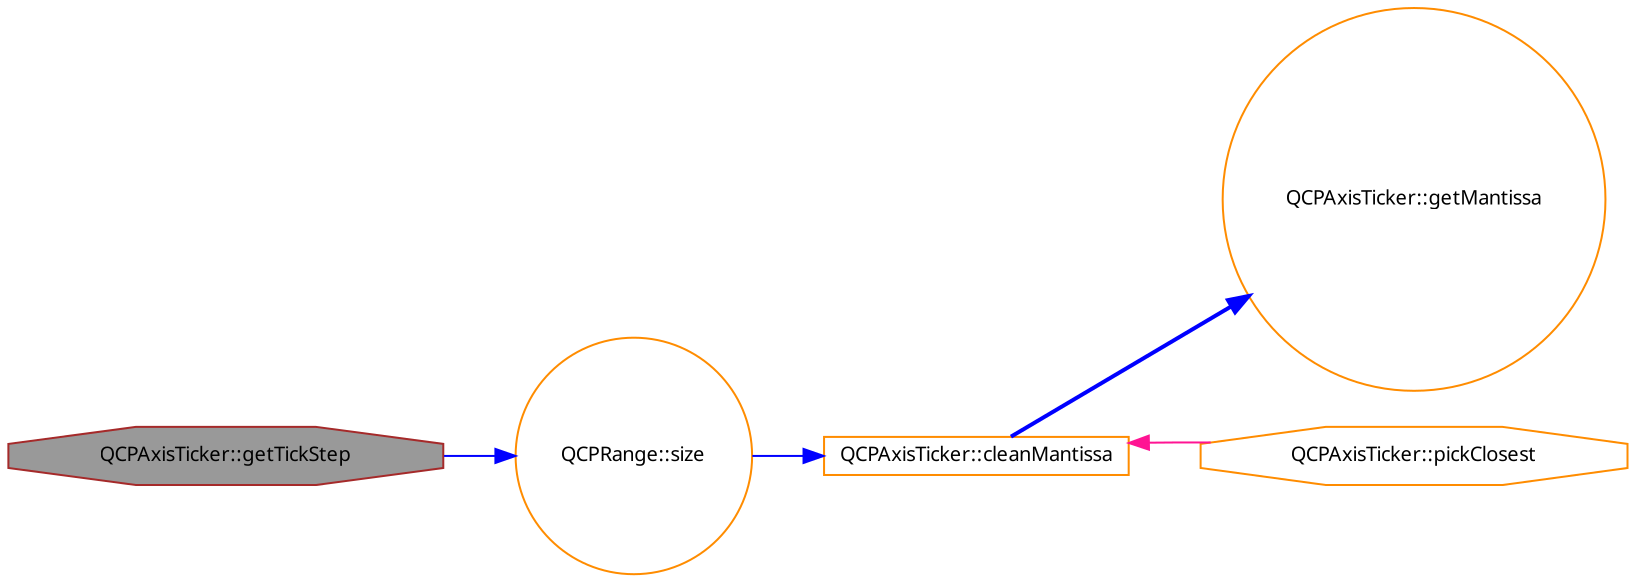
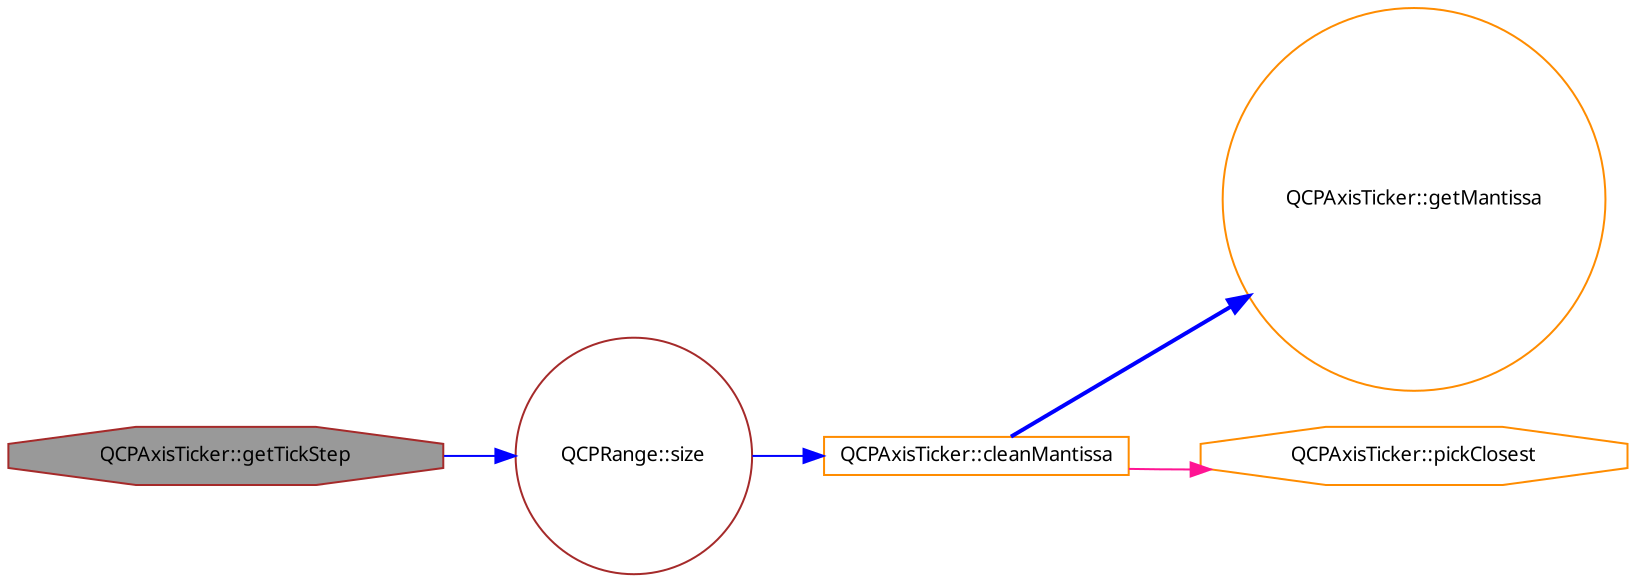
(1180, 442) -> (1160, 469)
(634, 456) -> (634, 456)
